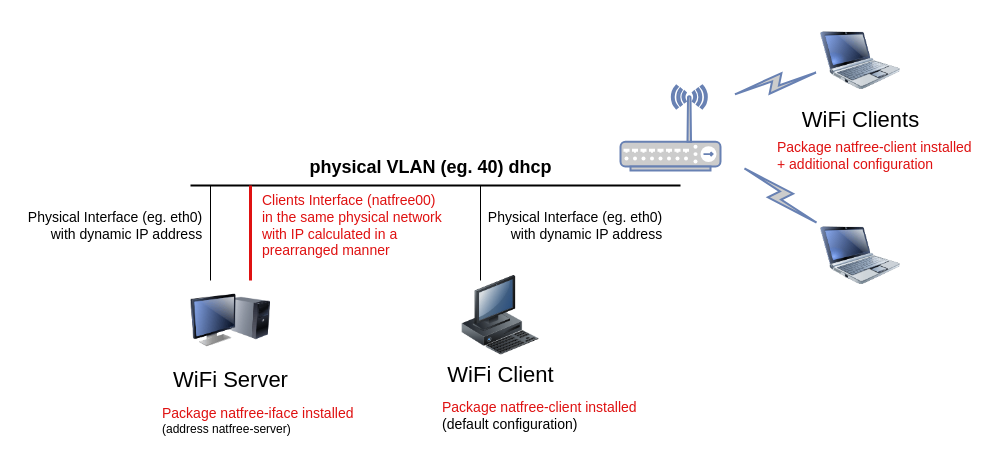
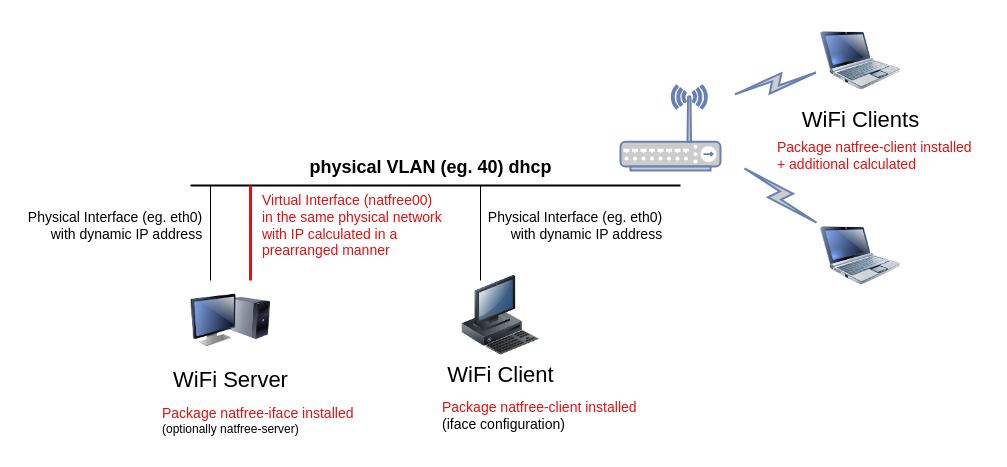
(874, 156) -> (874, 156)
(354, 226) -> (354, 226)
(539, 416) -> (539, 416)
(257, 421) -> (257, 421)
